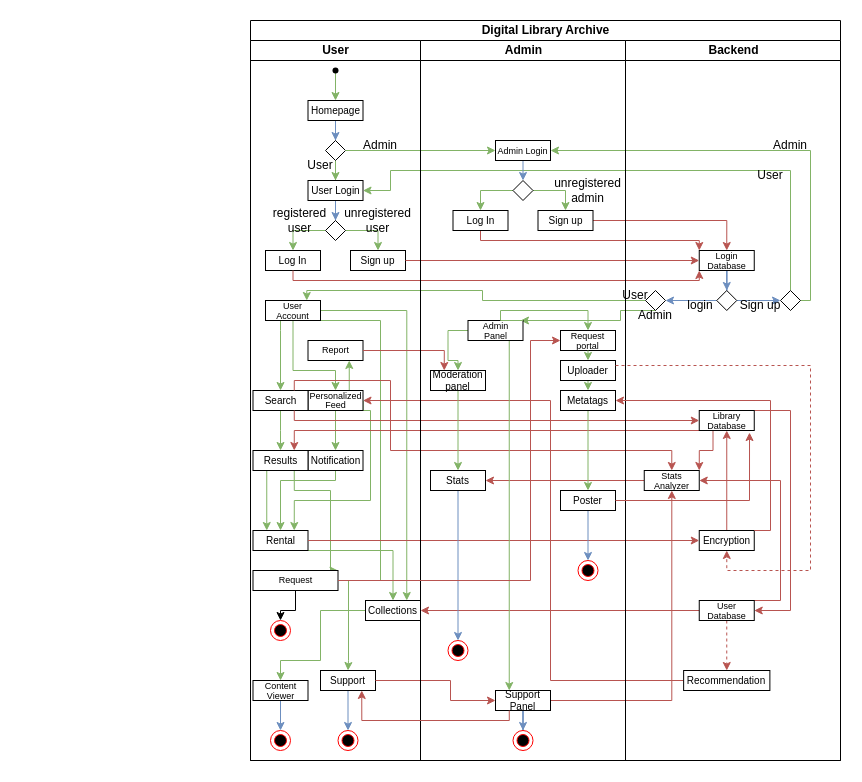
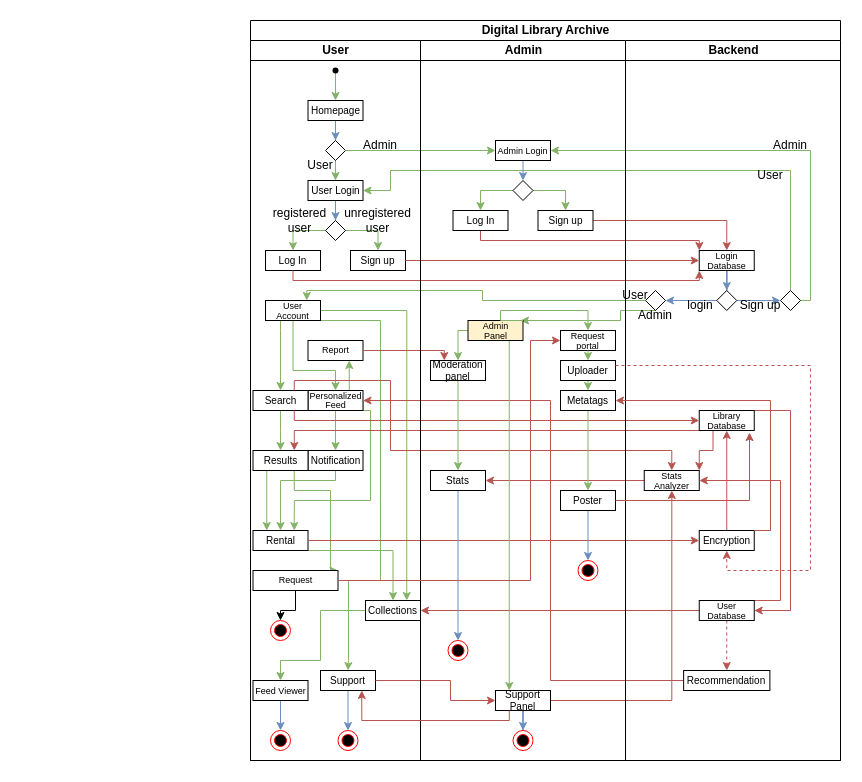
(588, 191) -> none
(496, 331) -> (496, 331)
(458, 381) -> (458, 371)
(281, 691) -> (281, 691)
